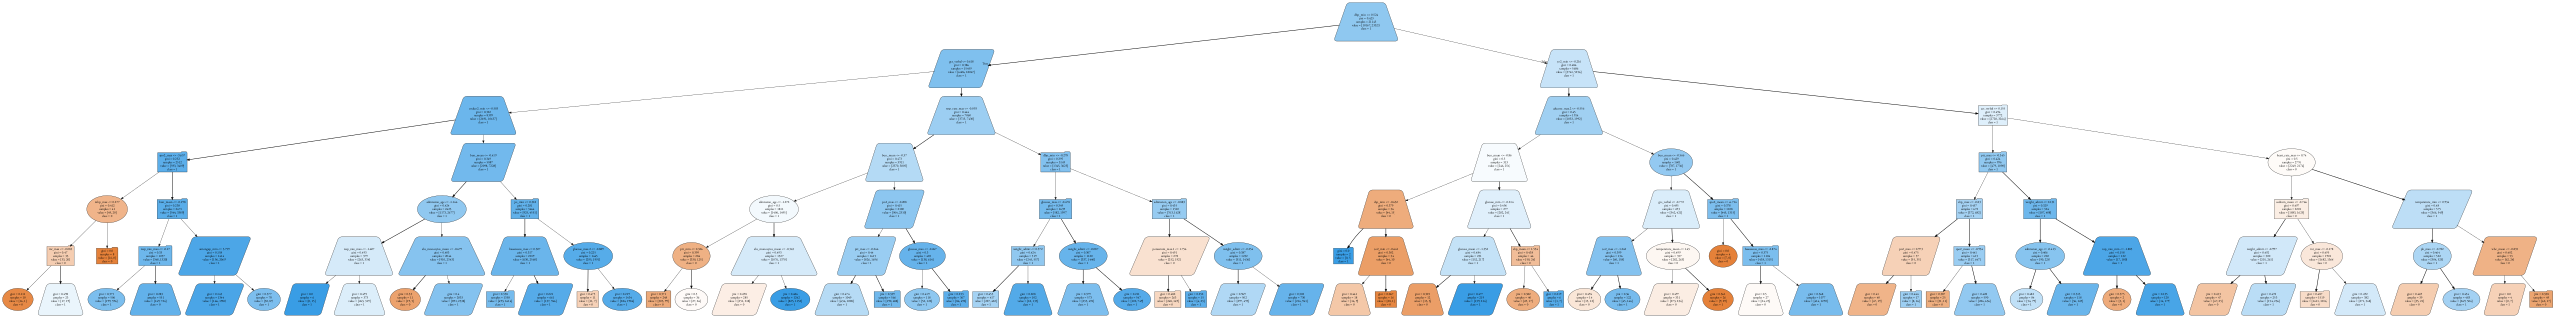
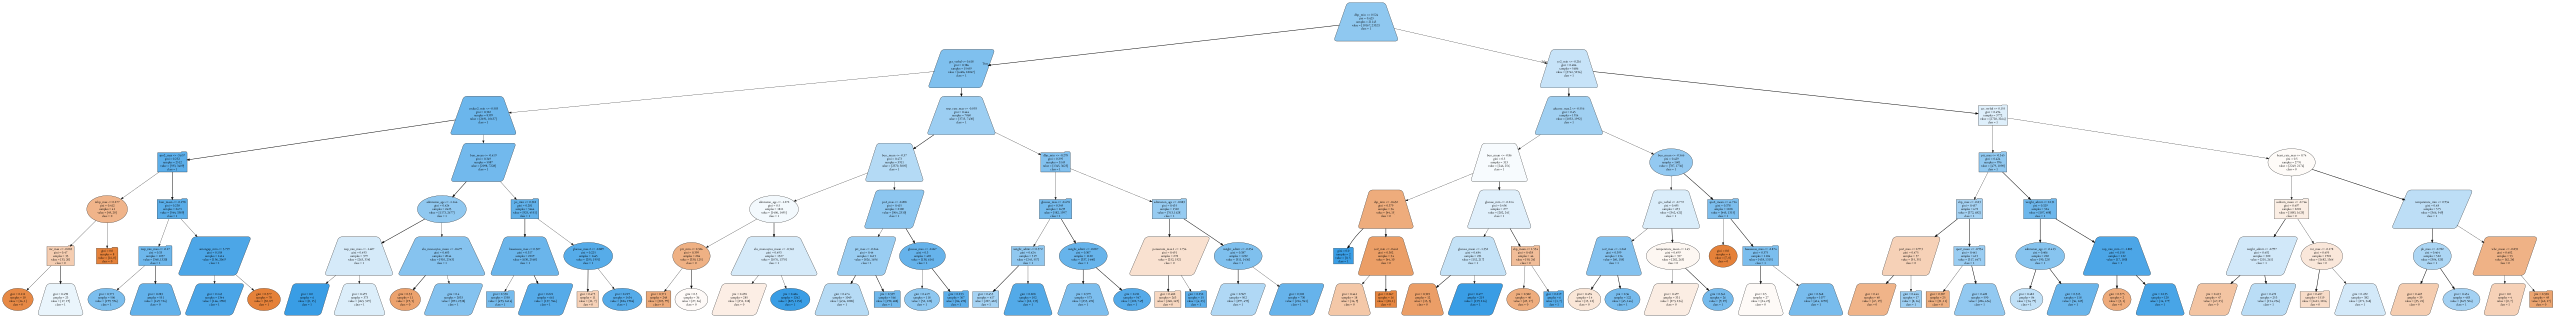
(264, 299) -> (264, 299)
(1718, 299) -> (1718, 299)
